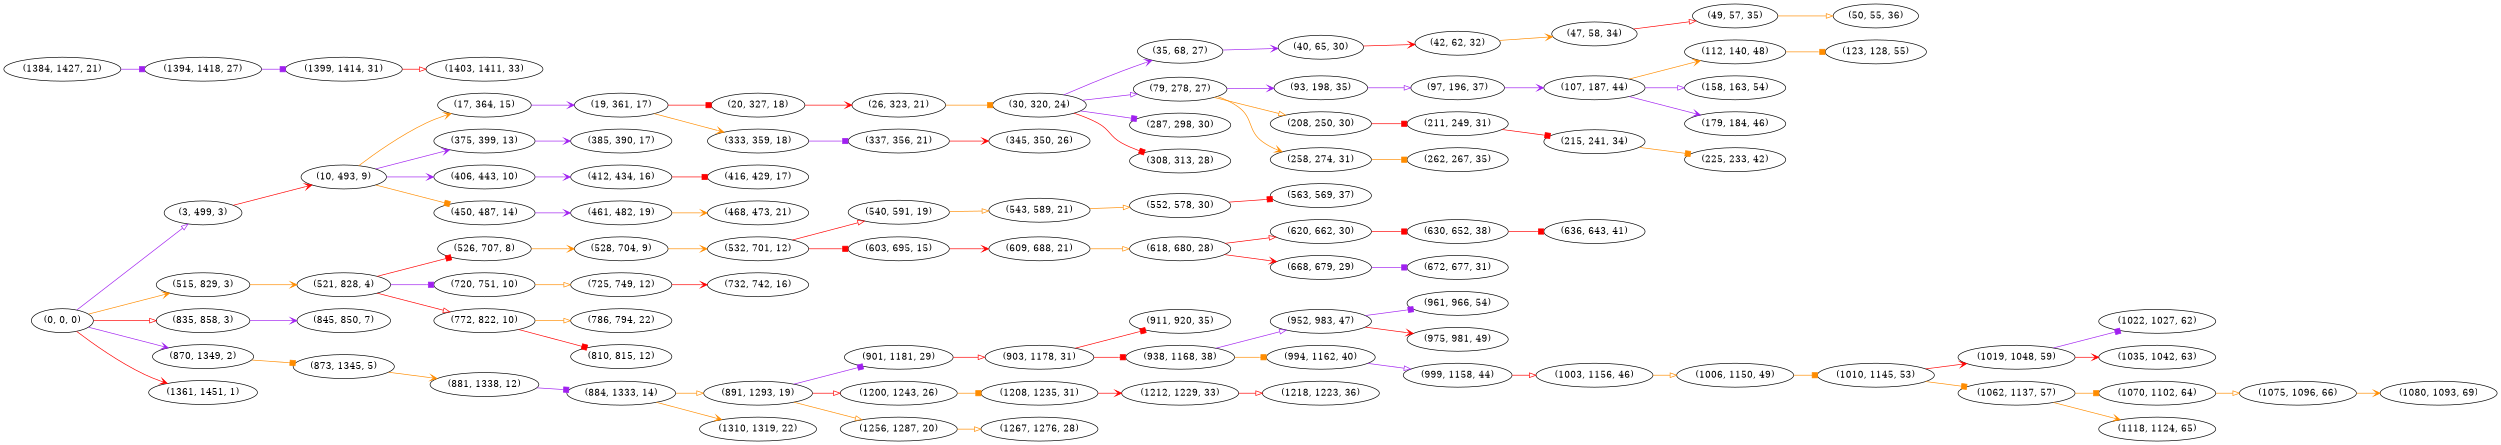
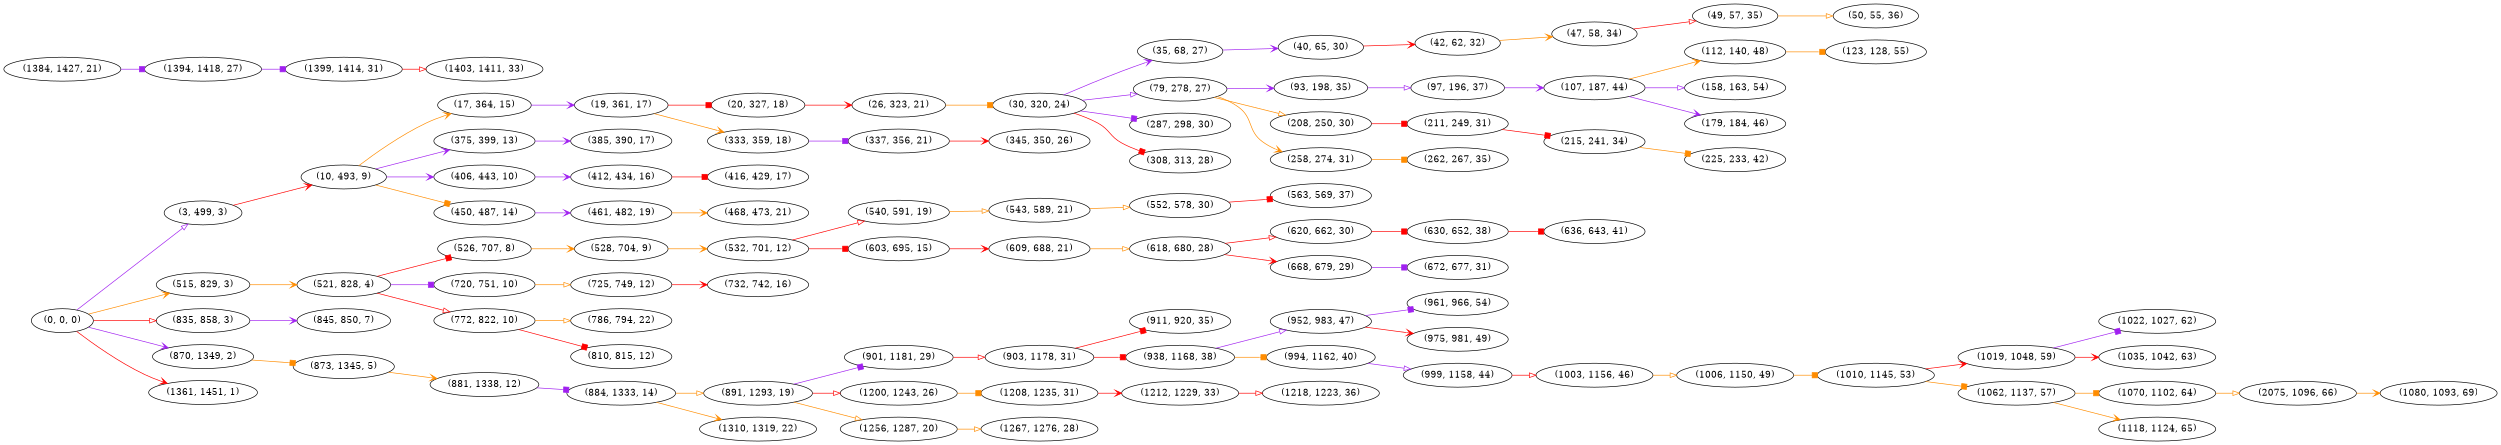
(2298, 393) -> (2298, 393)
